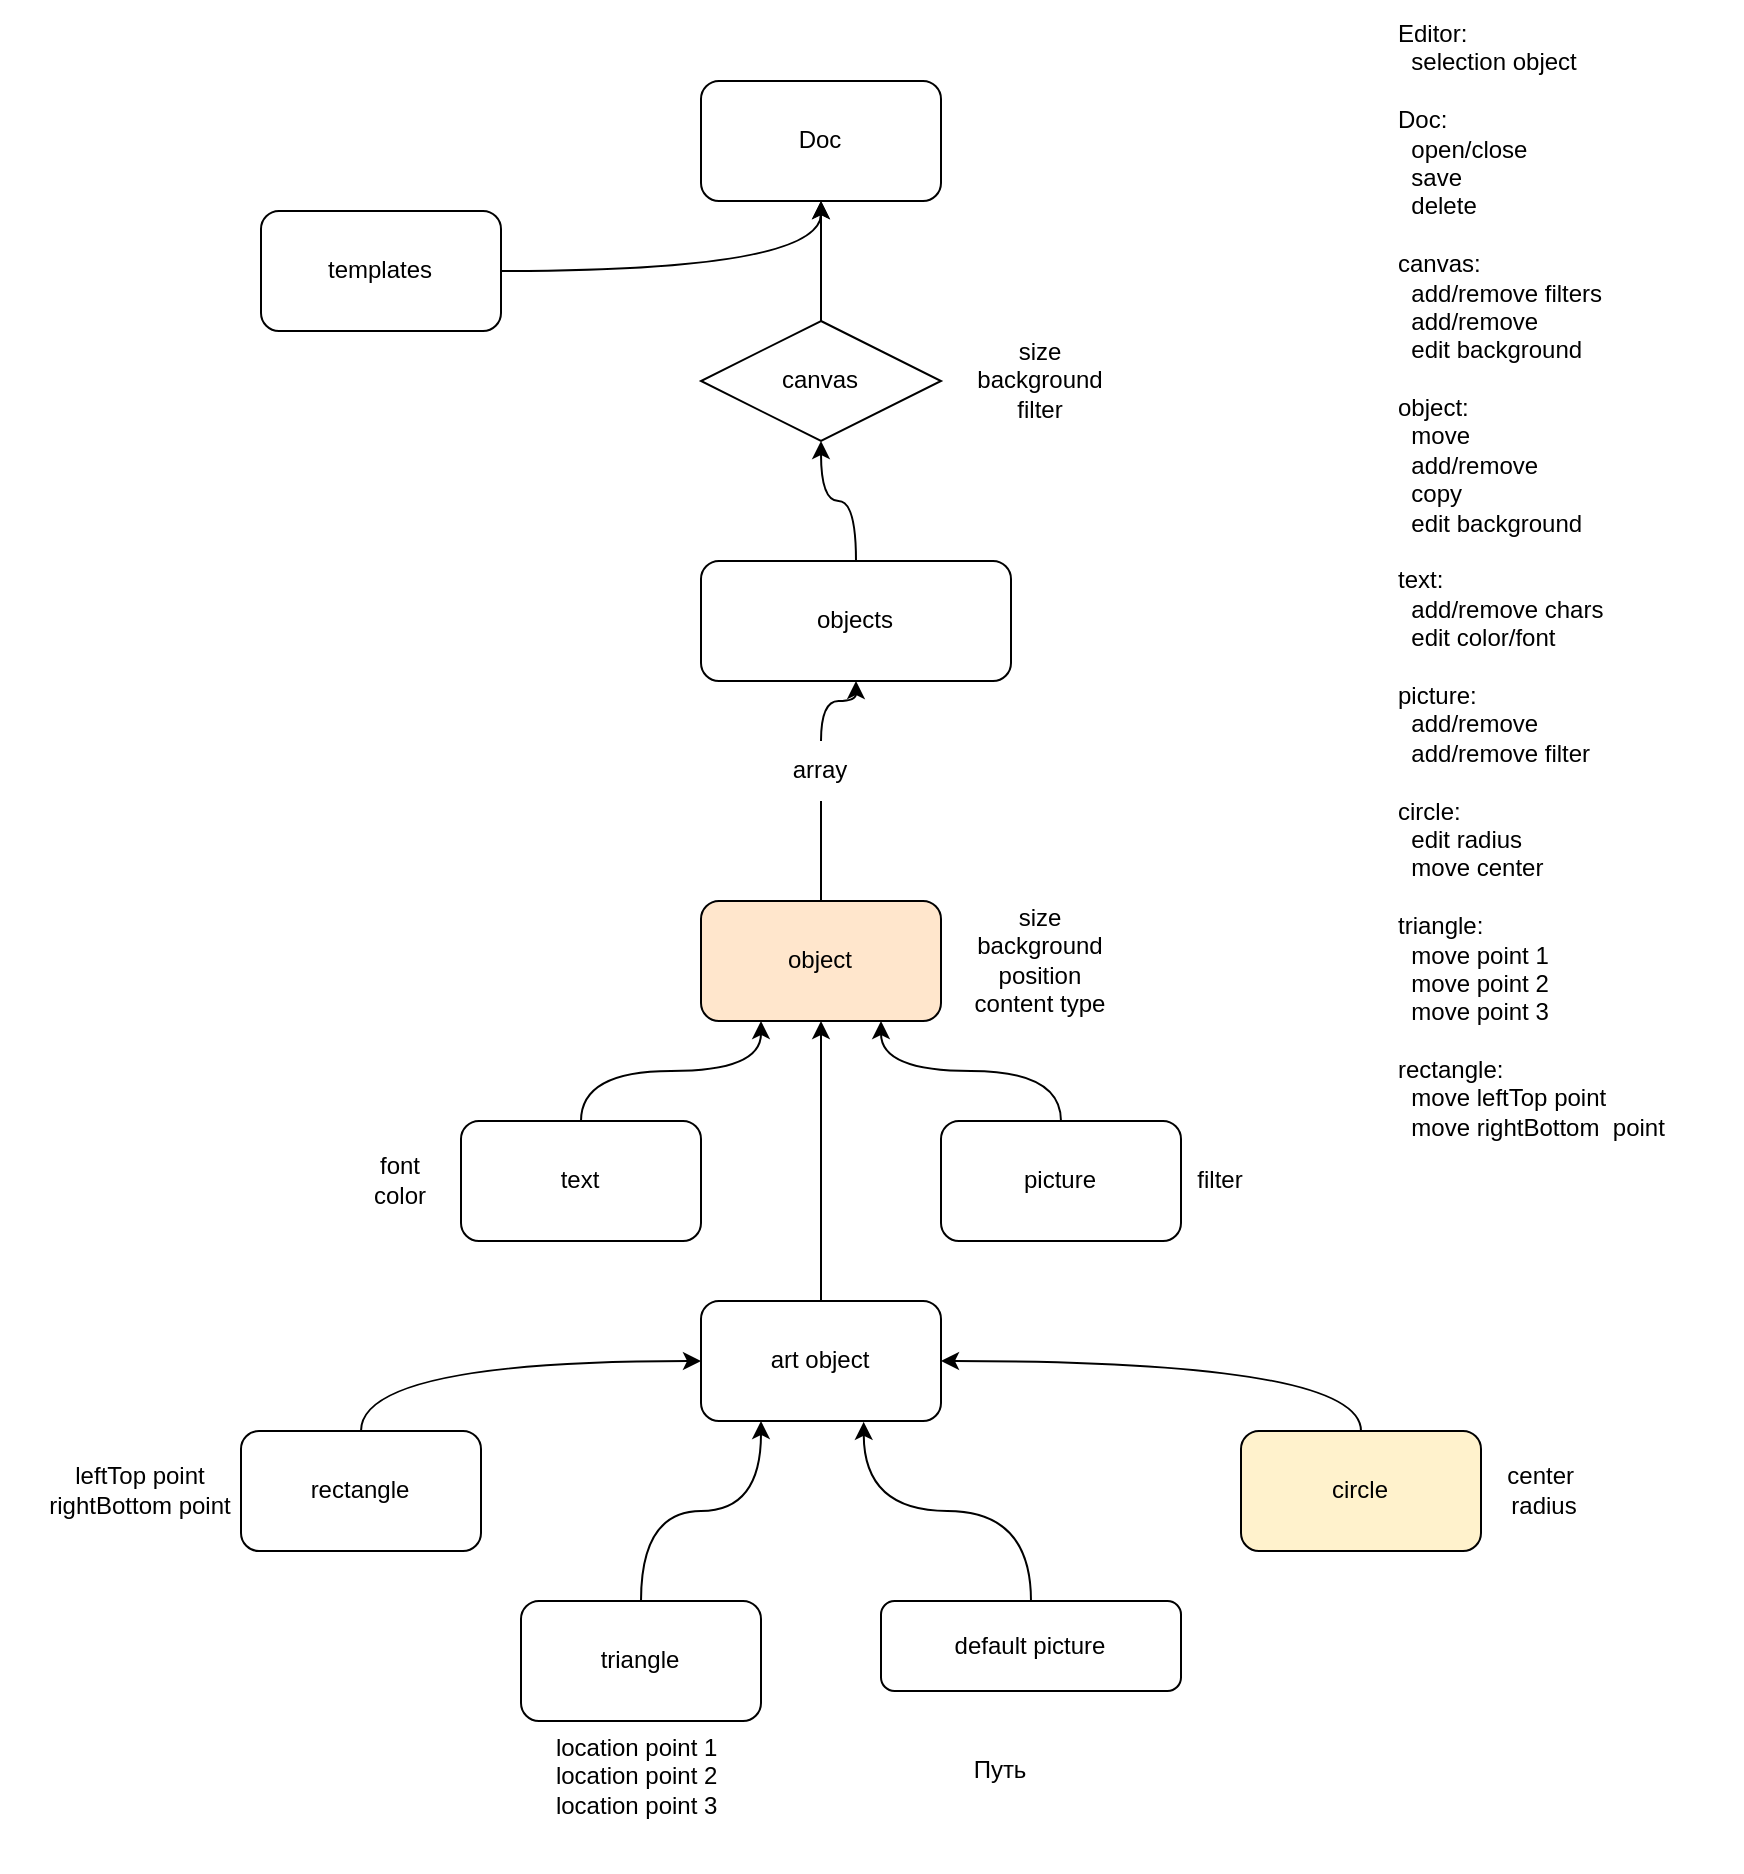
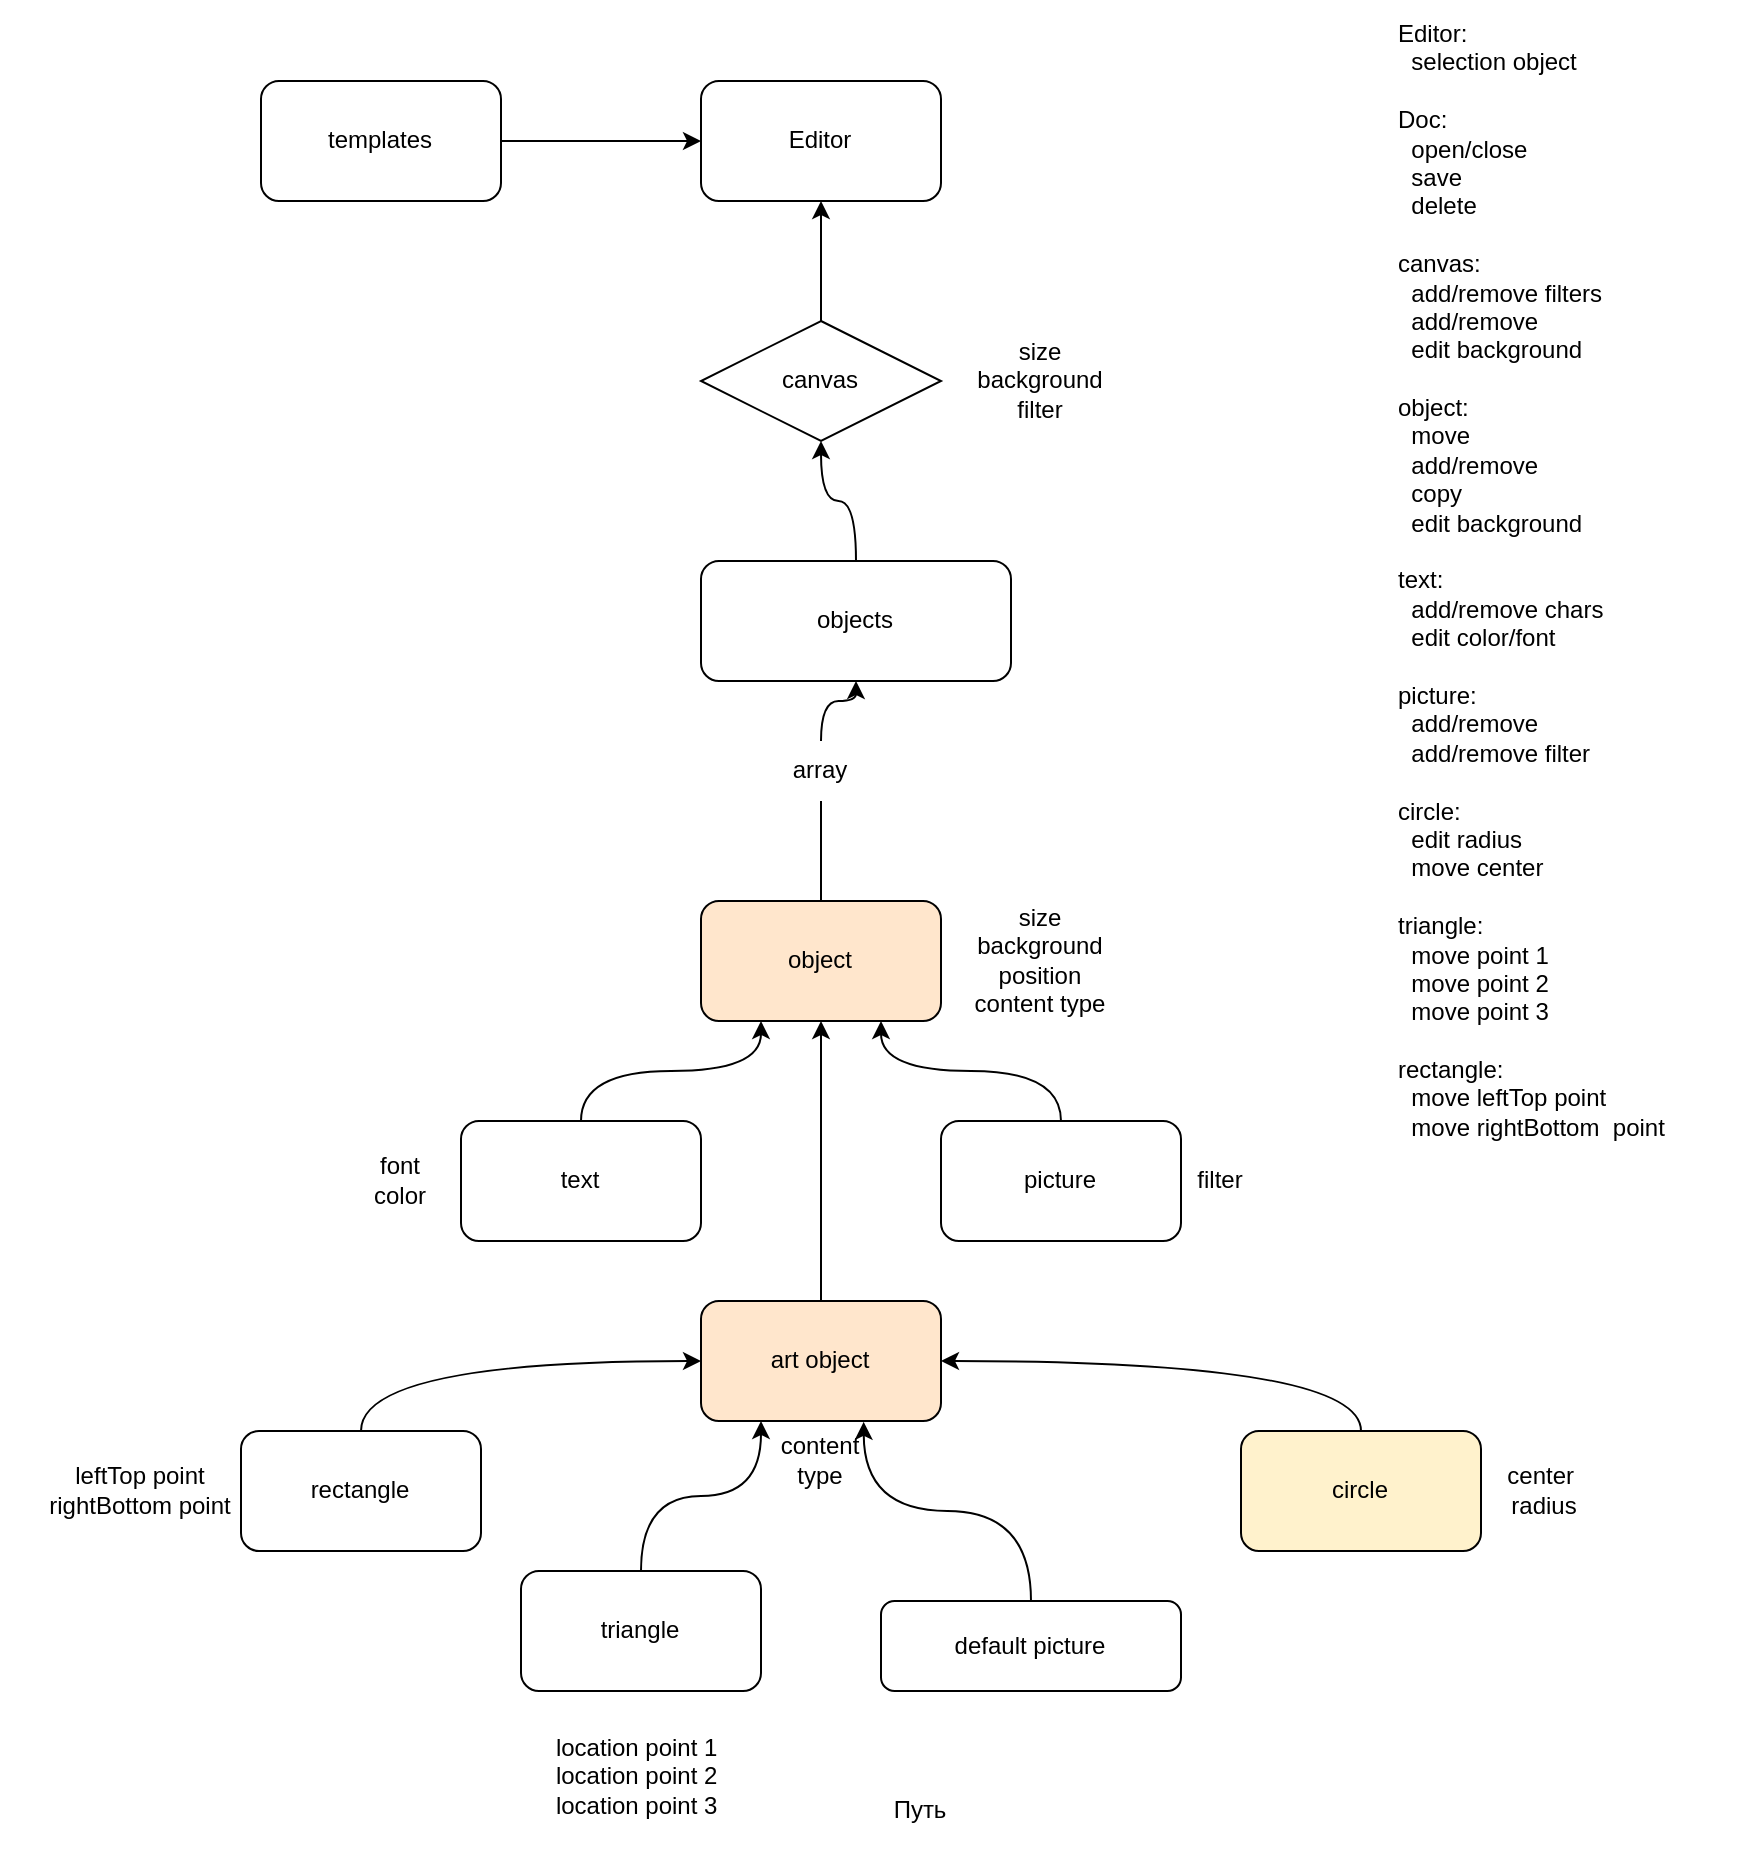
(821, 141) -> (821, 141)
(381, 271) -> (381, 141)
(821, 1361) -> (821, 1361)
none -> (821, 1461)
(641, 1661) -> (641, 1631)
(1001, 1771) -> (921, 1811)
